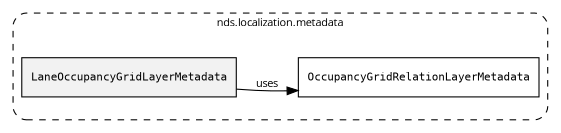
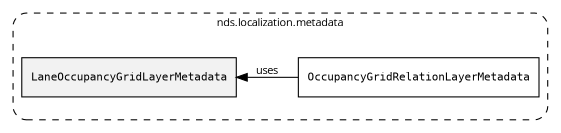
(262, 91) -> (273, 77)
